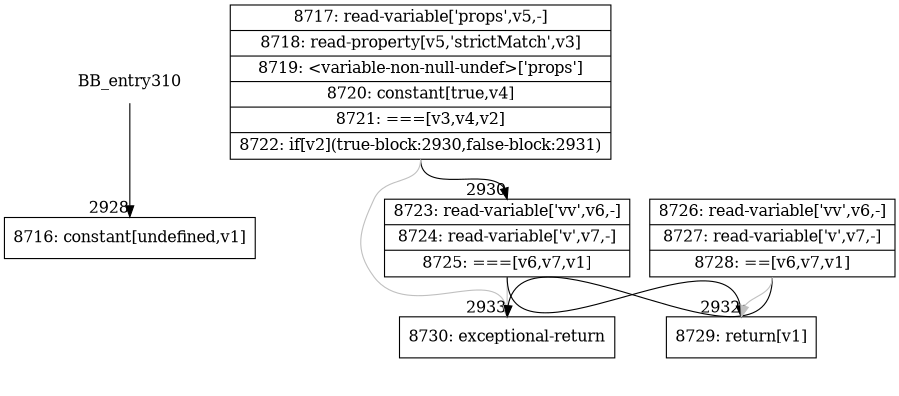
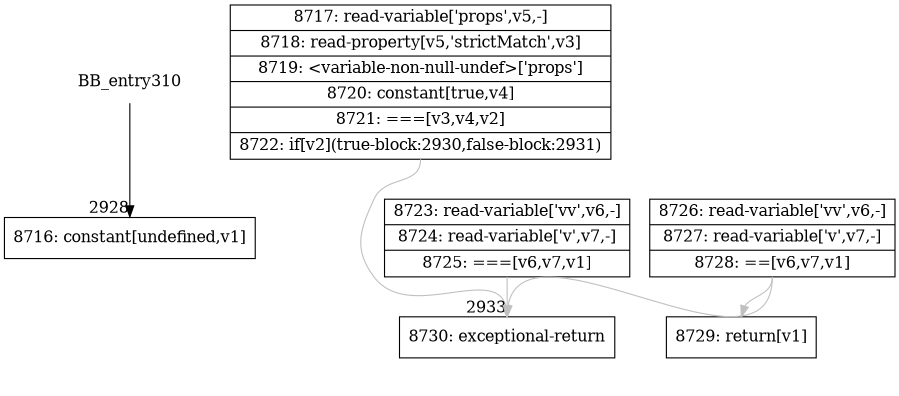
(458, 179) -> none
(619, 298) -> none
(645, 298) -> (645, 298)
